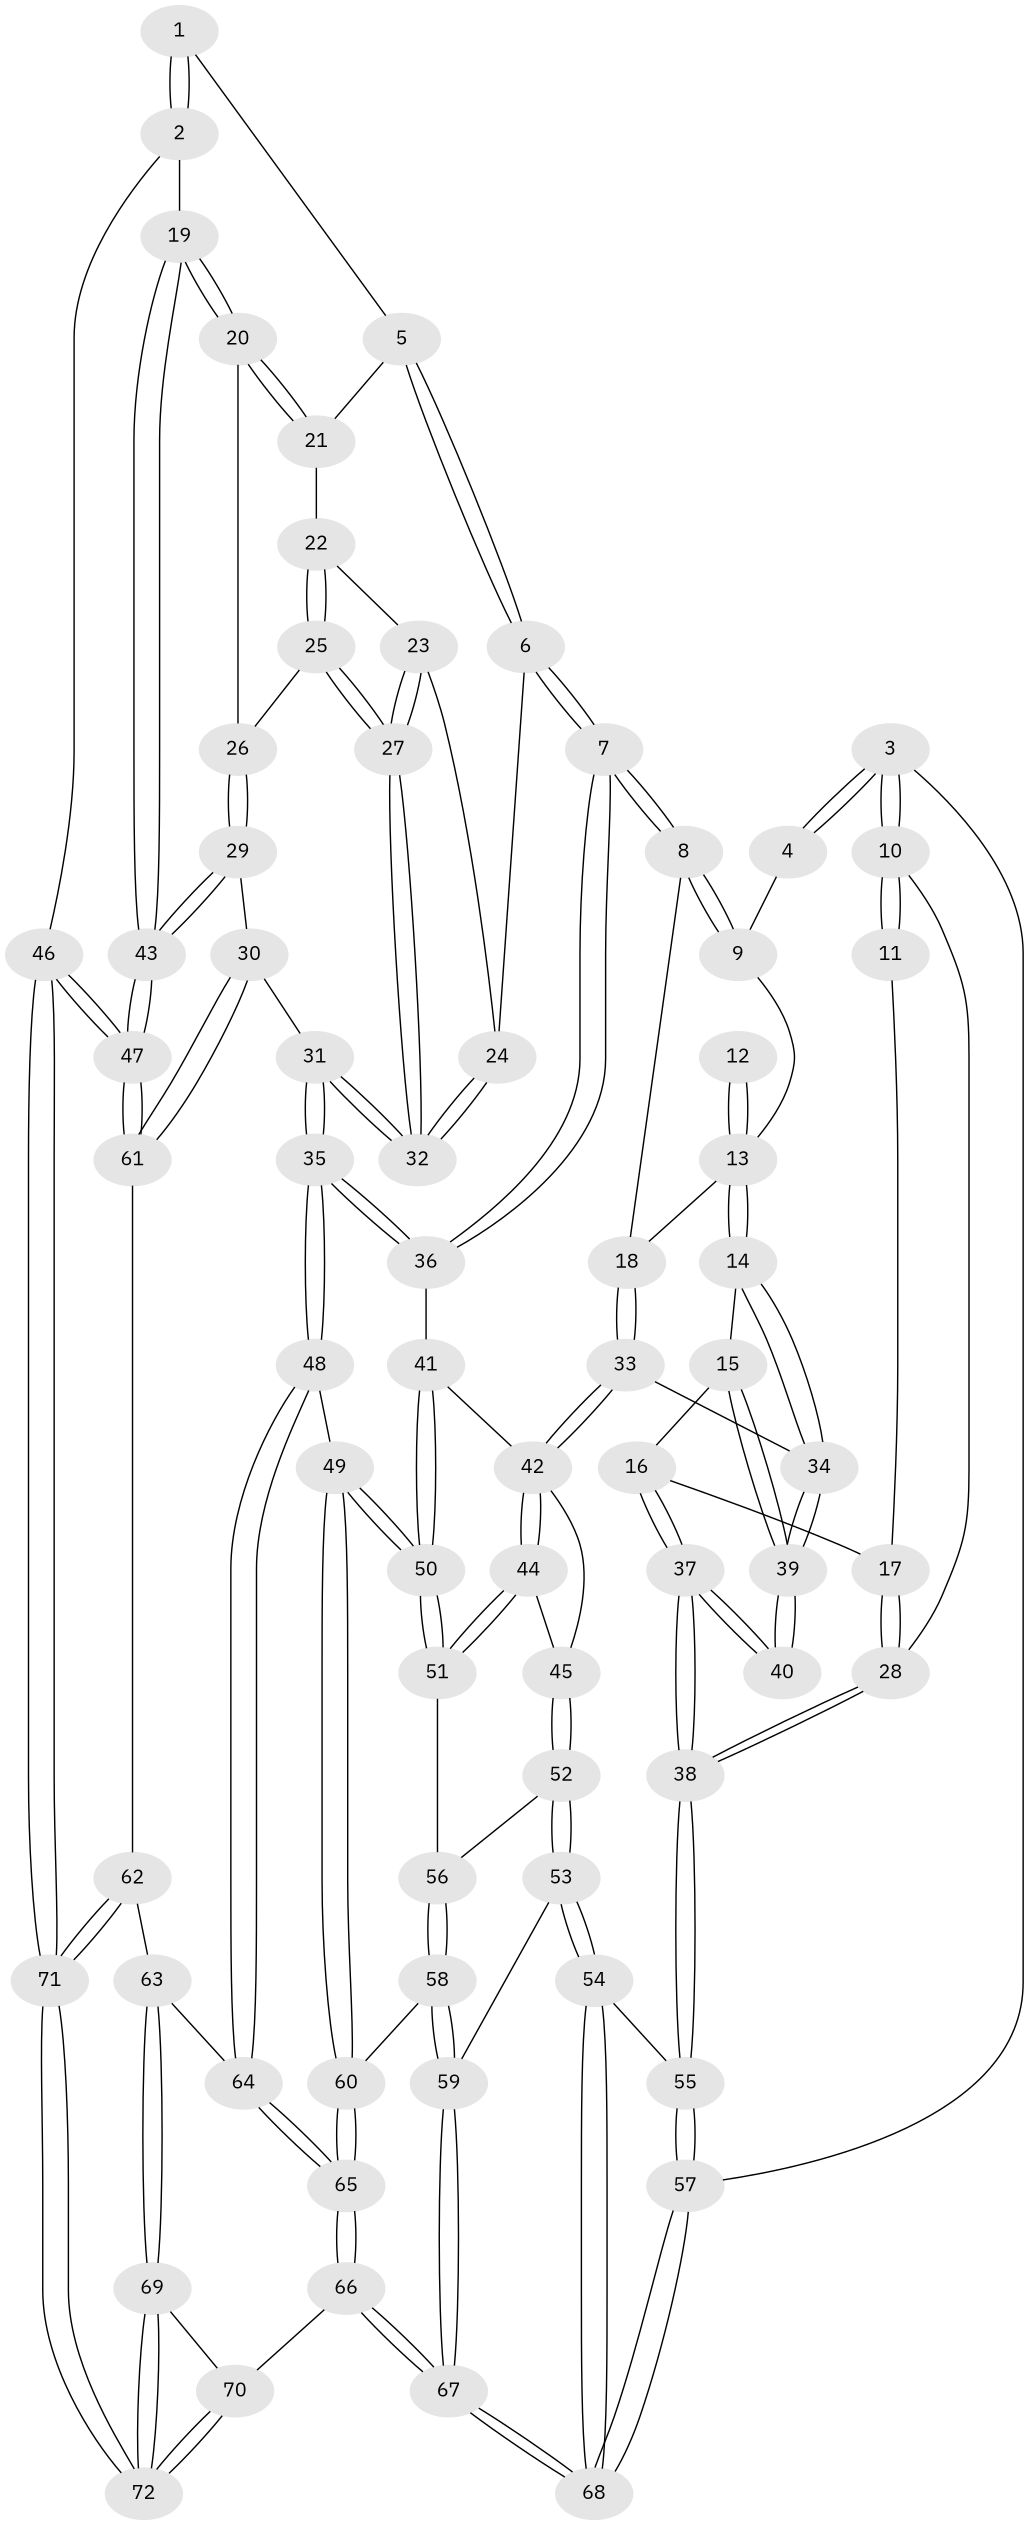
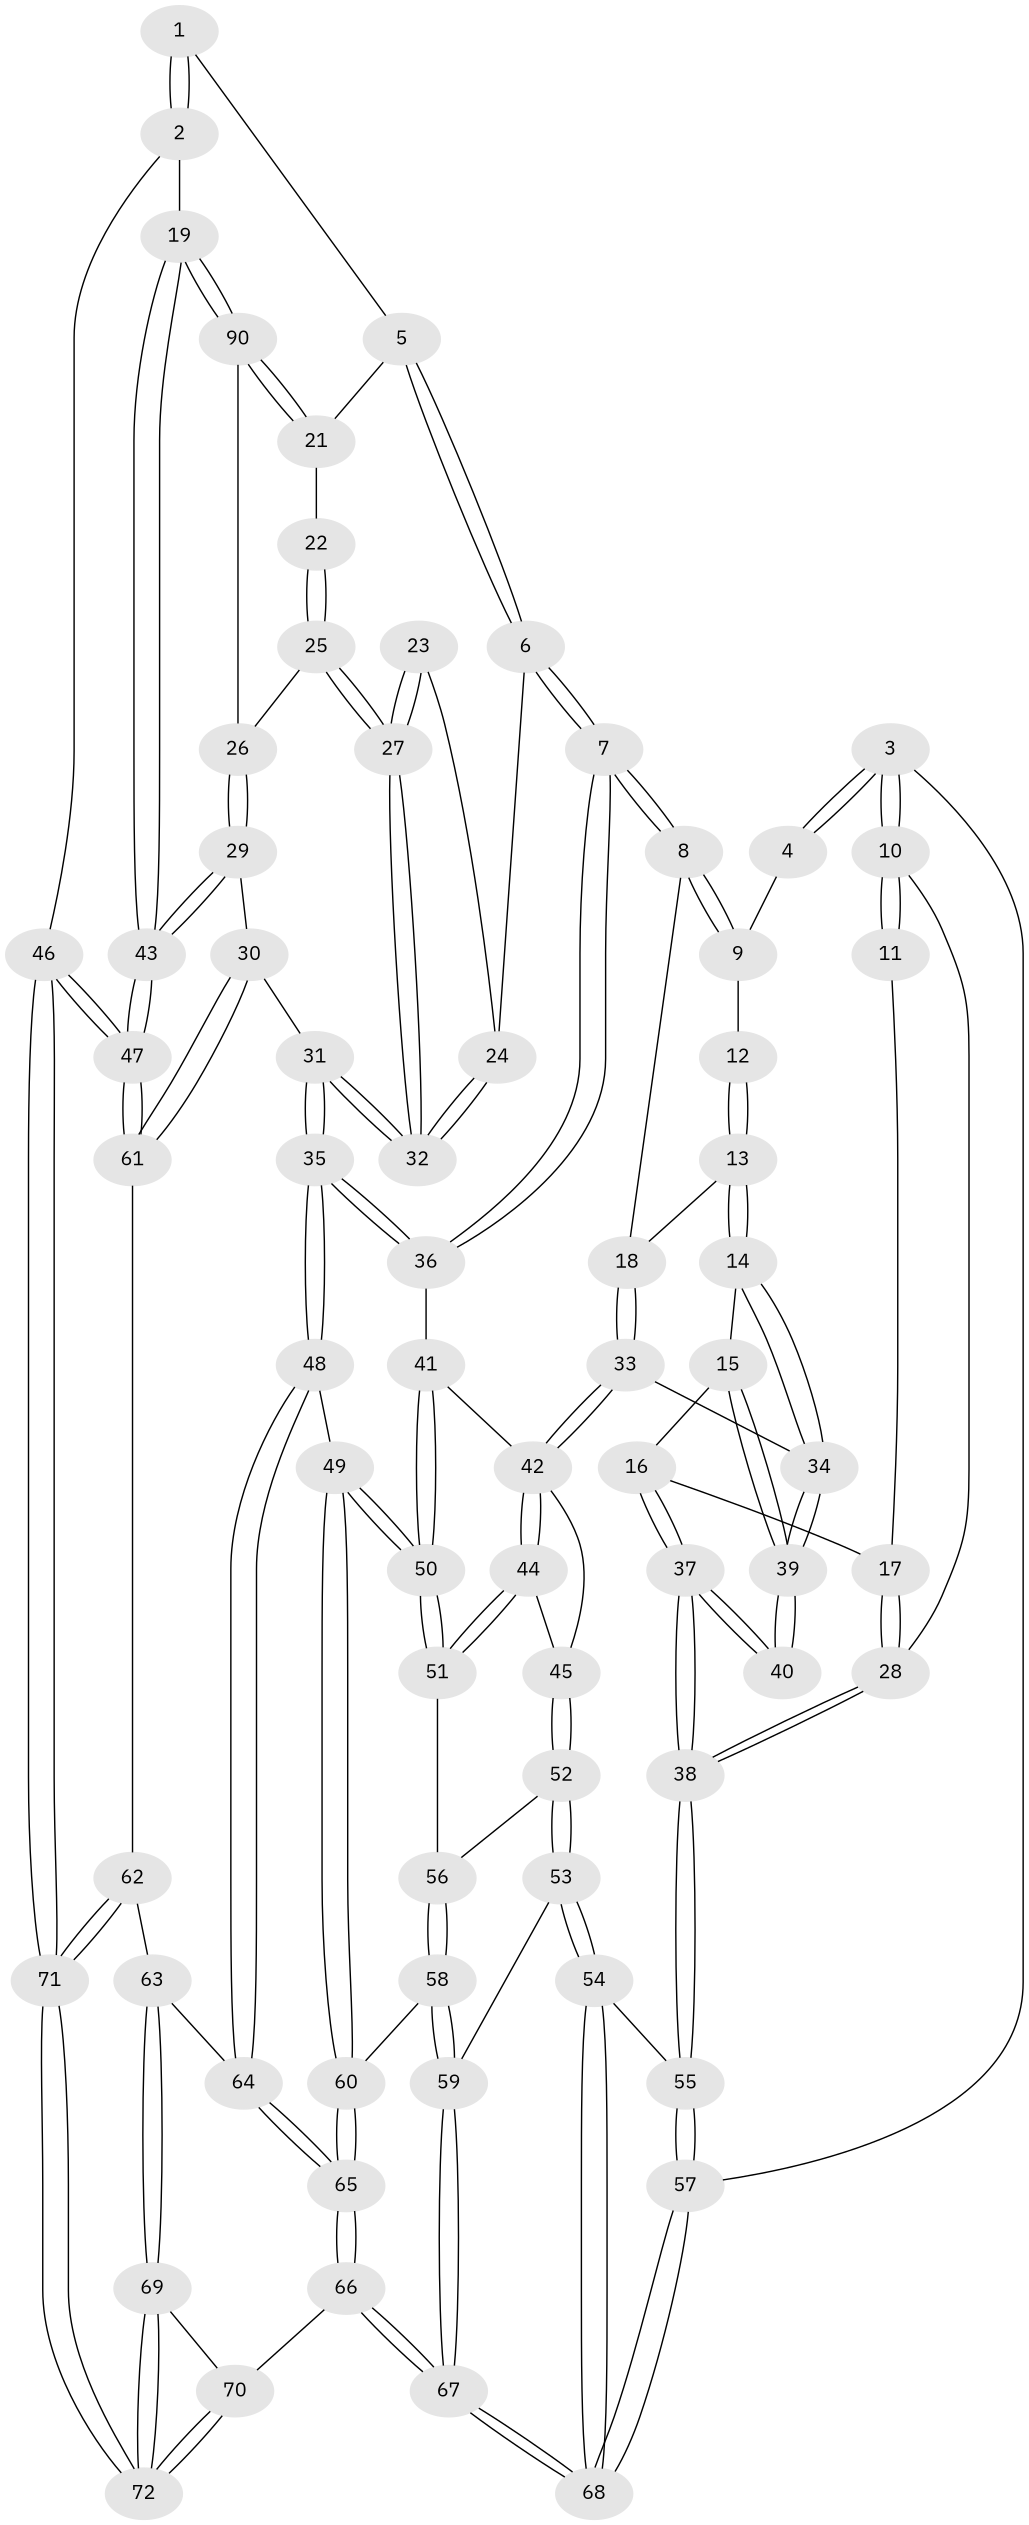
(238, 339) -> (238, 339)
(367, 595) -> none
(794, 1057) -> (738, 1006)
